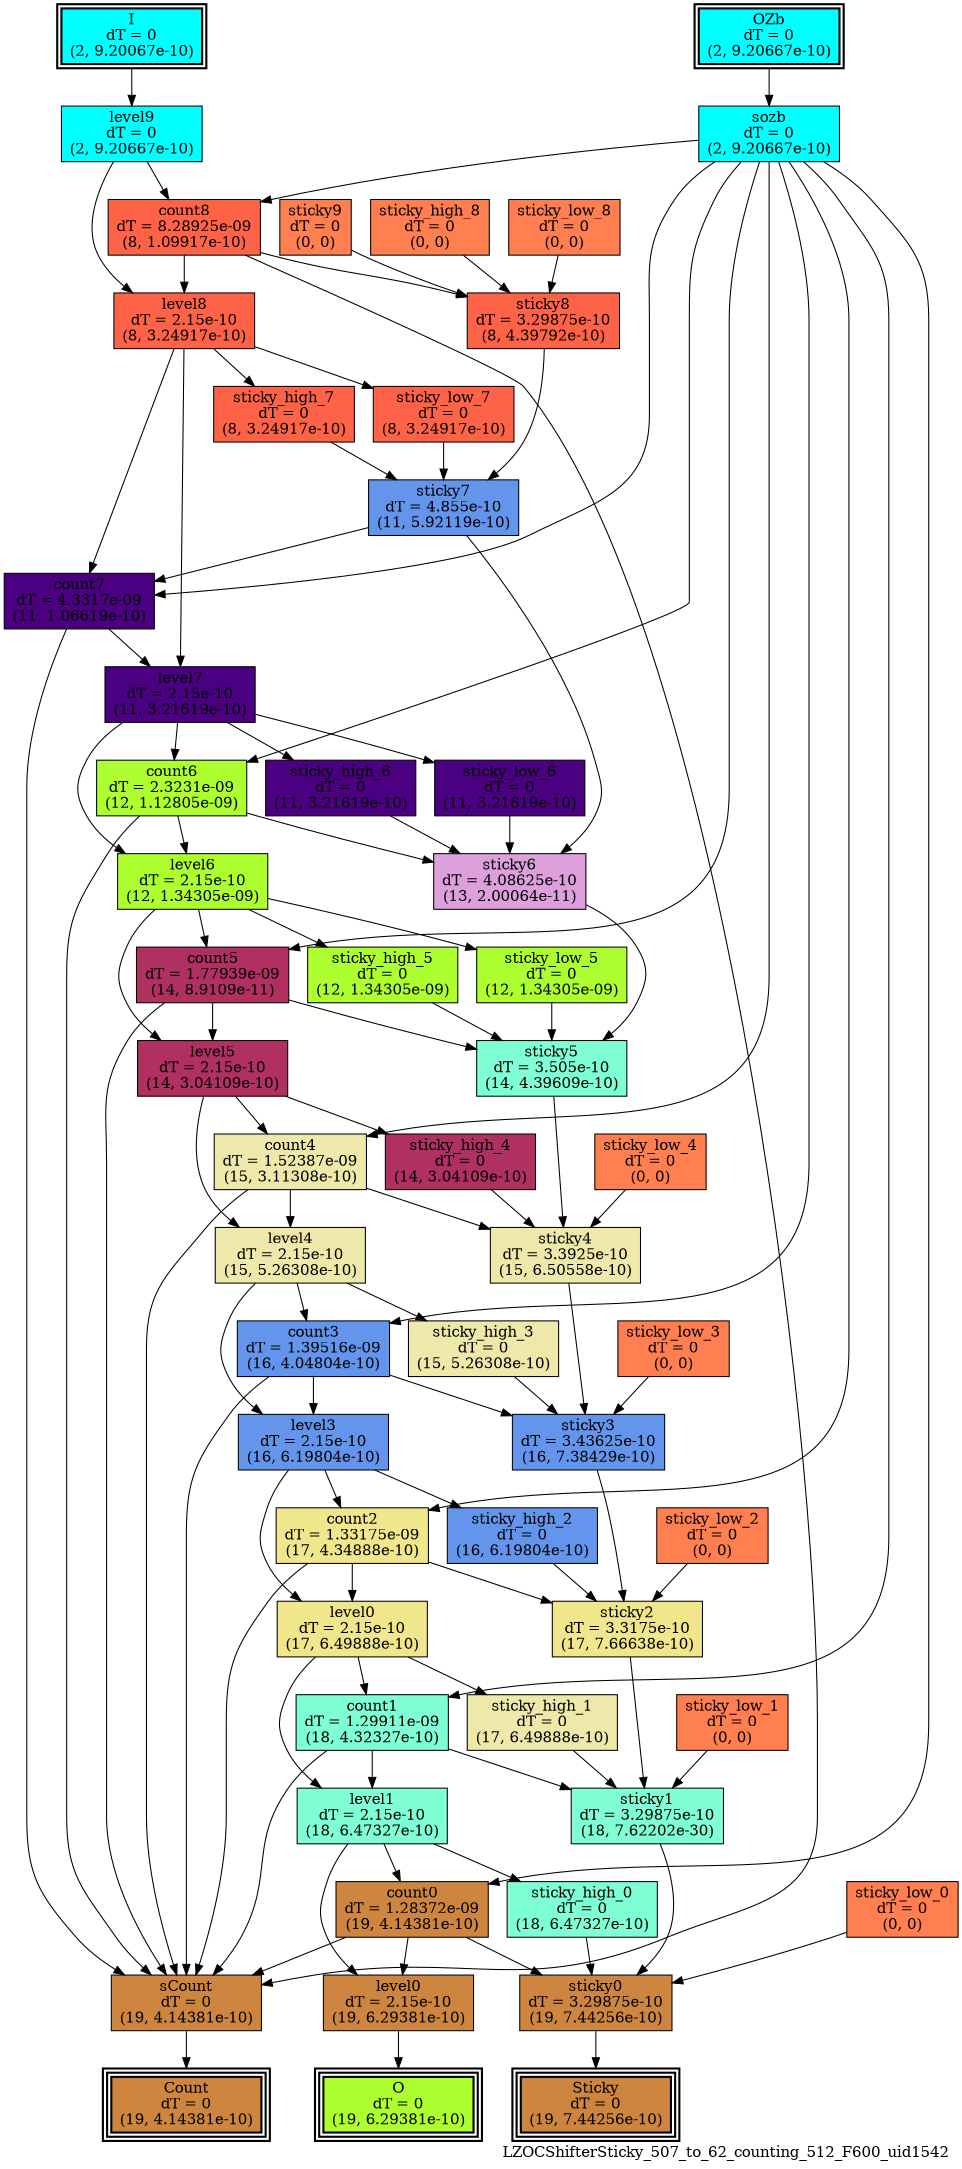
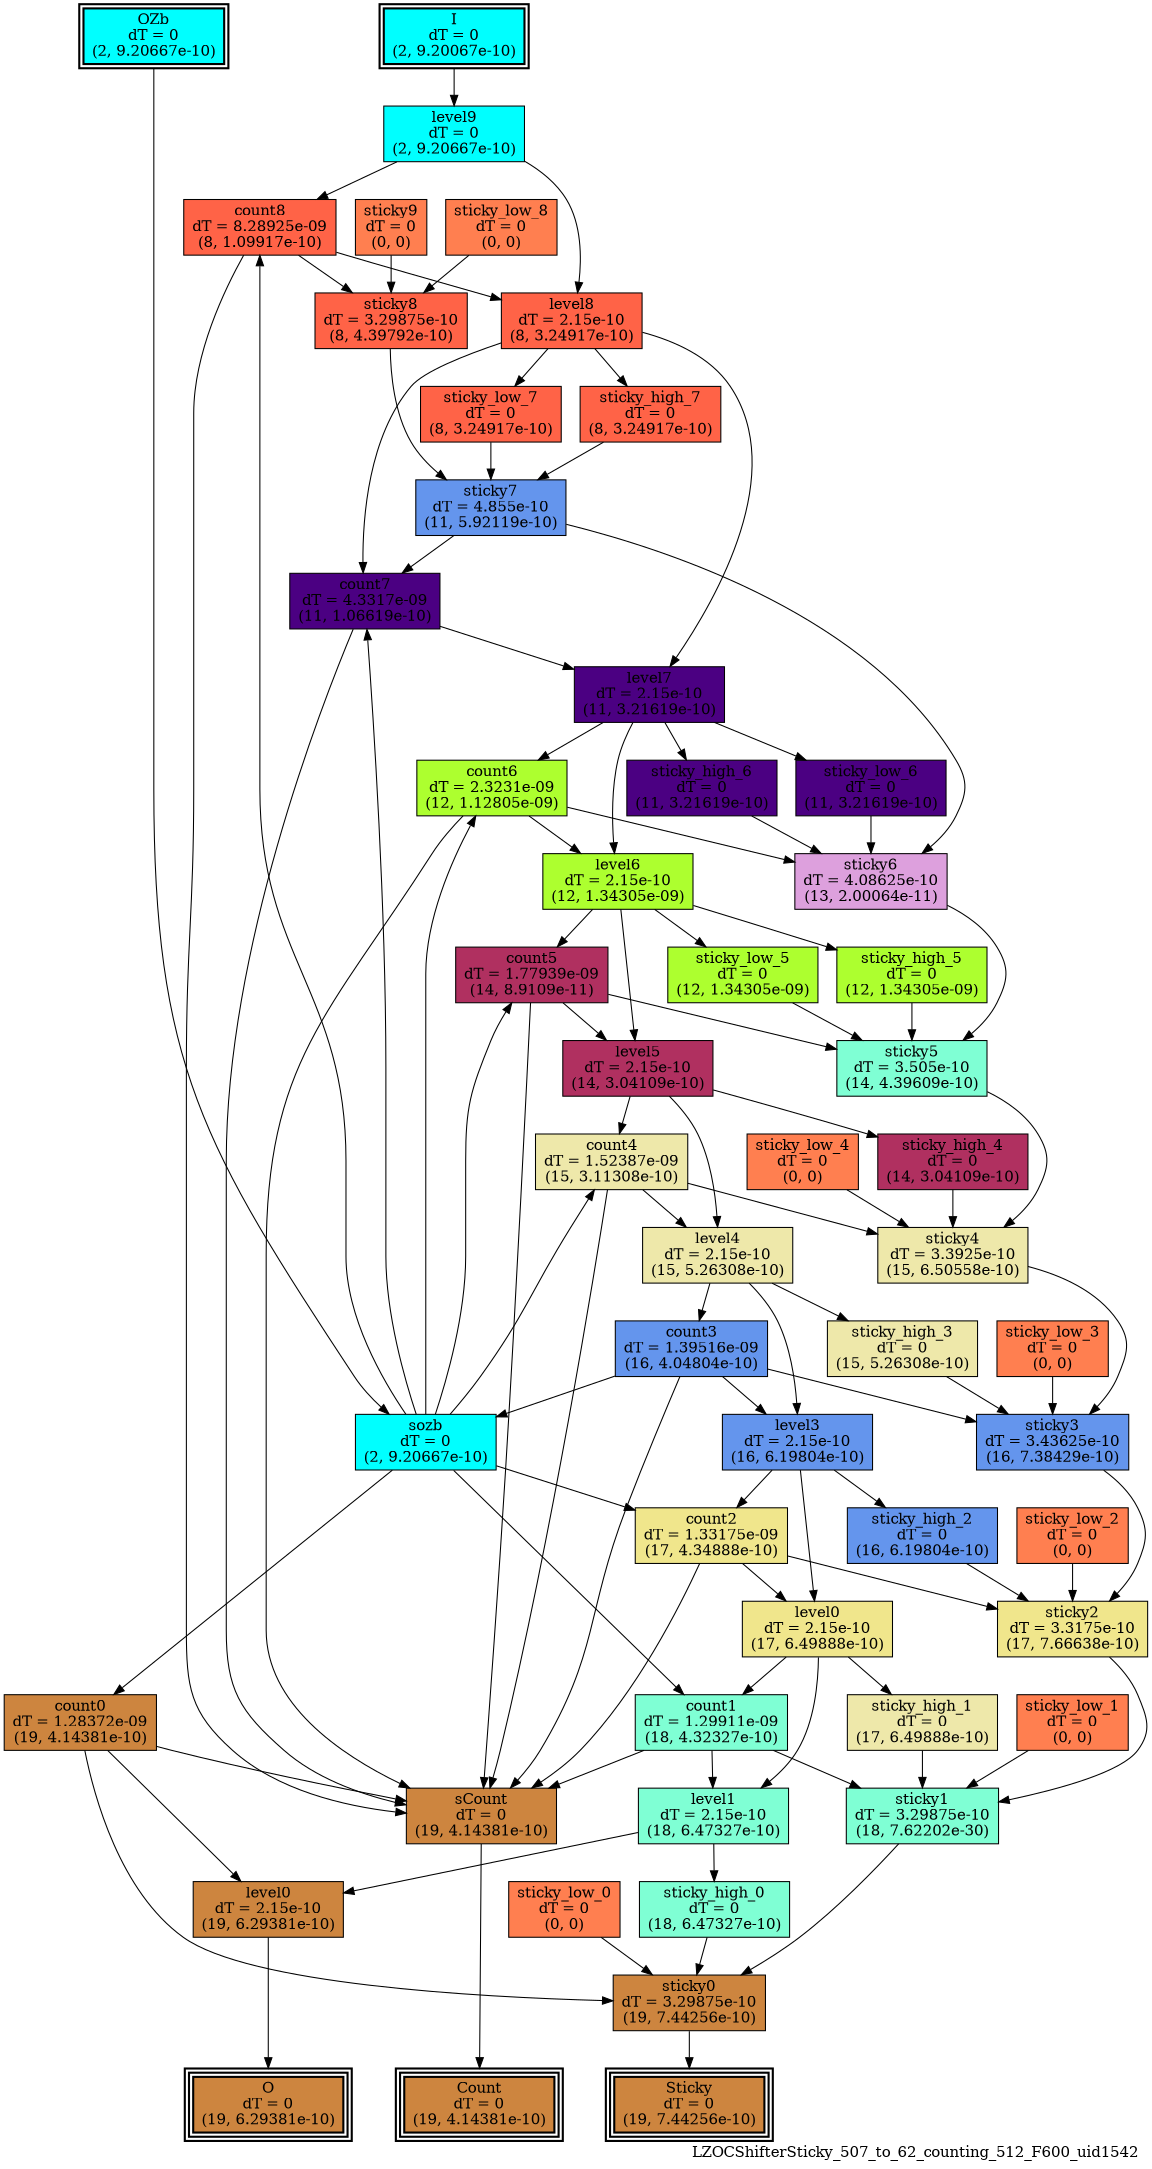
(430, 227) -> none
(809, 906) -> (561, 1395)
(390, 1858) -> none
(398, 2105) -> (268, 2105)
